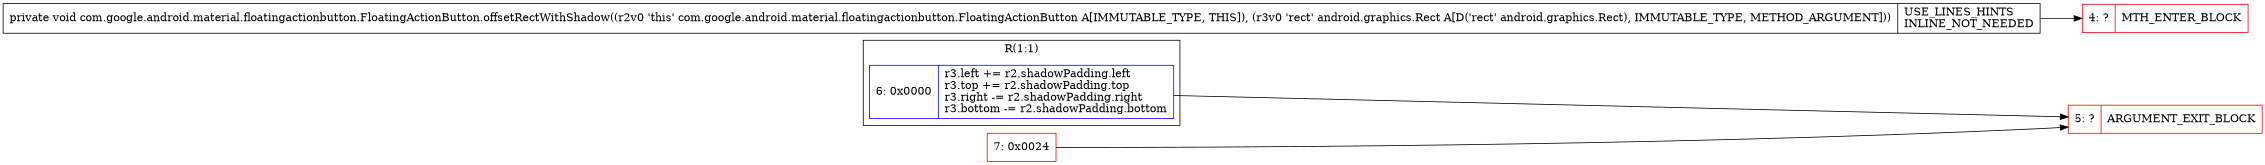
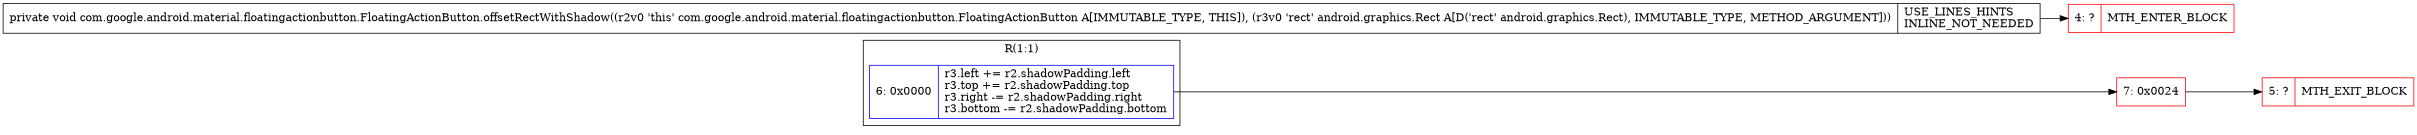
(1617, 106) -> (1641, 92)
(2182, 119) -> (2354, 91)
